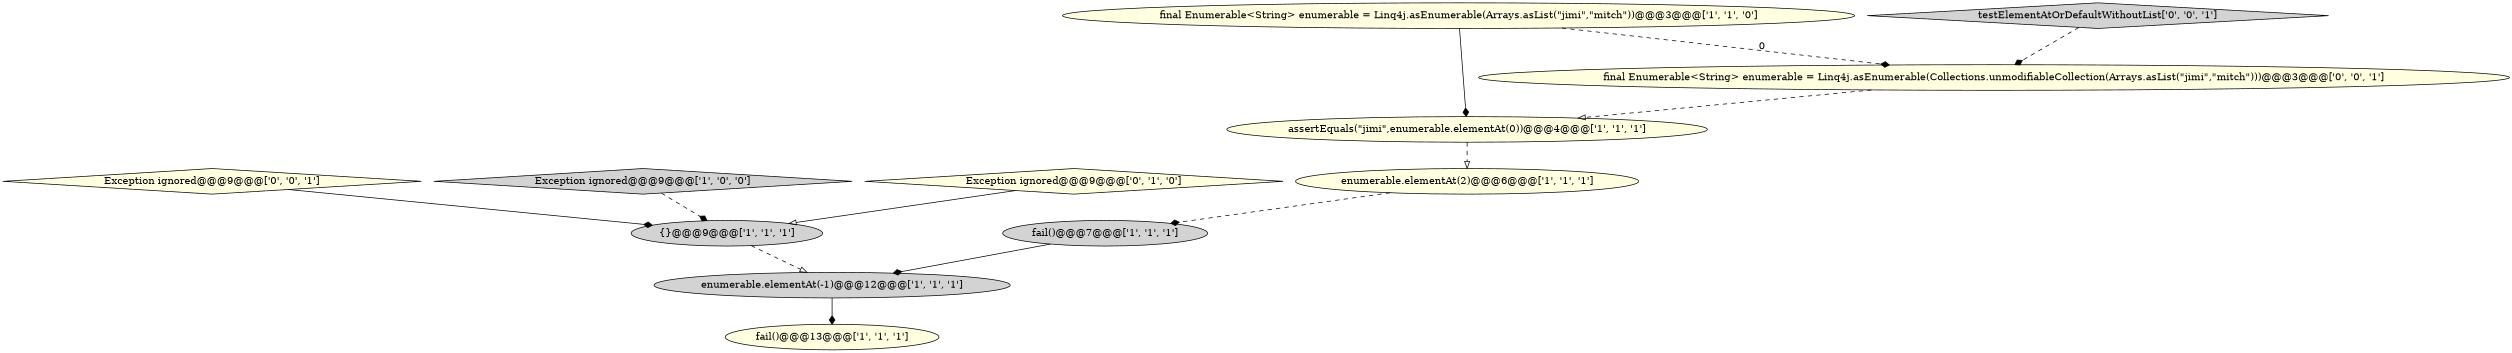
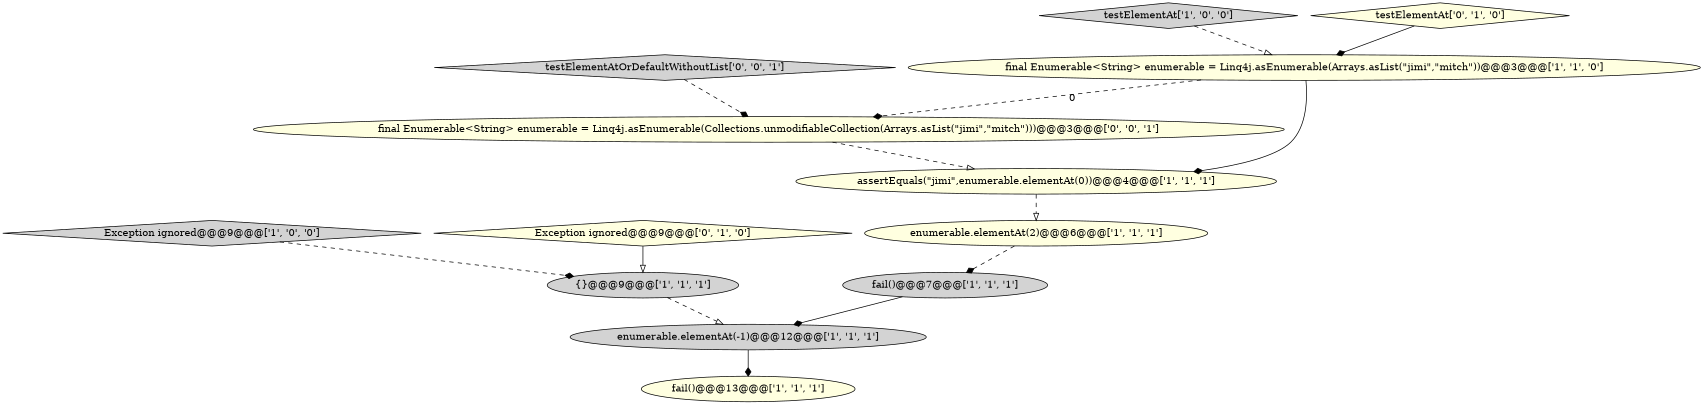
none -> (1168, 16)
none -> (1440, 16)
(212, 181) -> none
